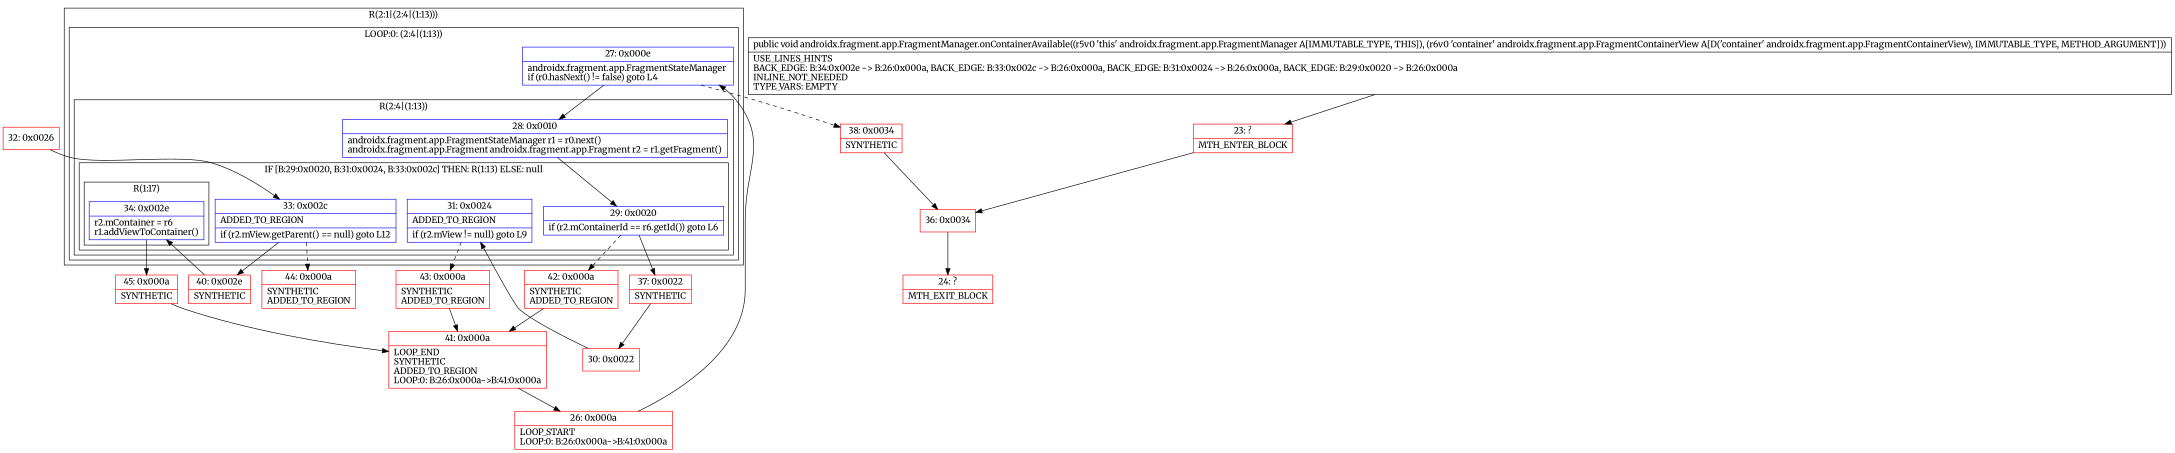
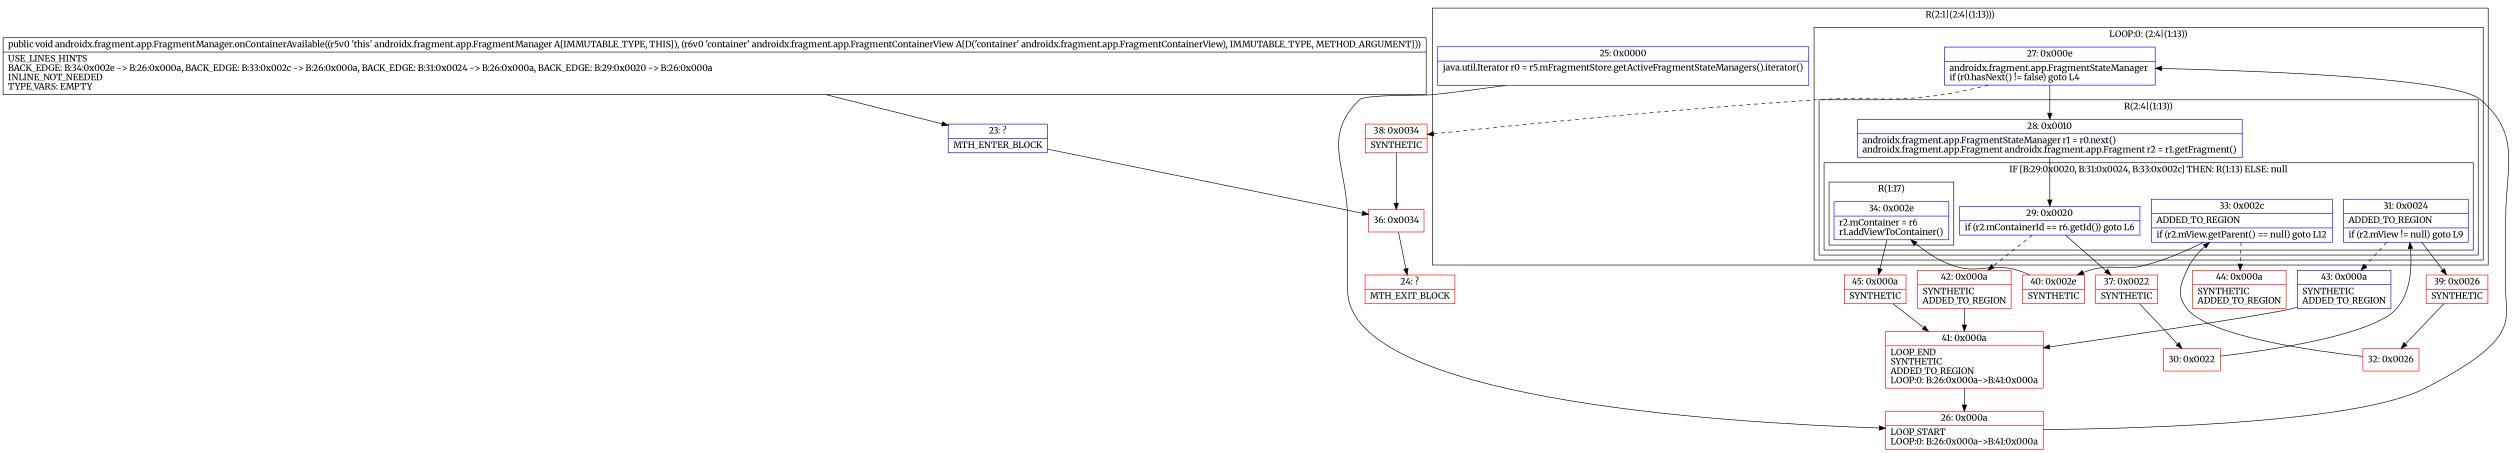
none -> (1623, 66)
(1243, 138) -> (998, 138)
(443, 289) -> (2344, 289)
none -> (2457, 289)
